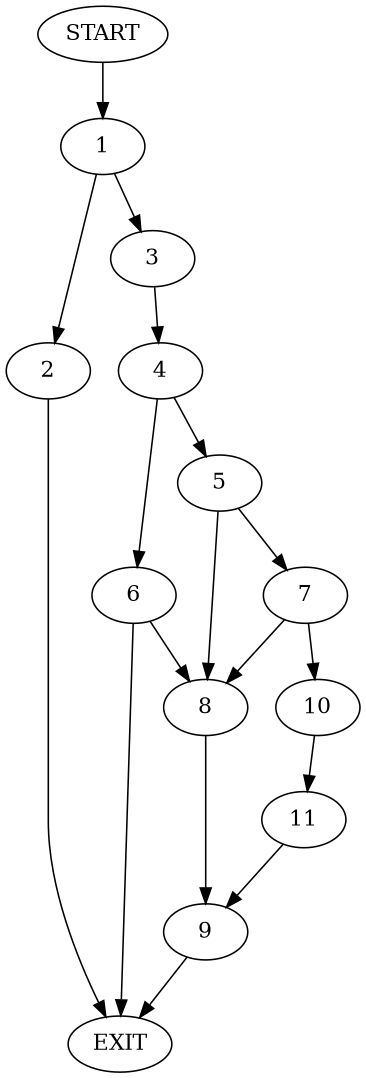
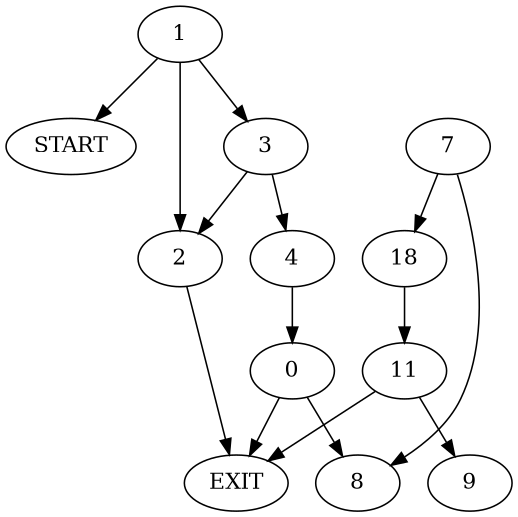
(103, 83) -> (132, 84)
none -> (228, 196)
(220, 483) -> none
(134, 595) -> (292, 371)
(318, 707) -> (405, 259)
(206, 812) -> none
(168, 981) -> (333, 419)
